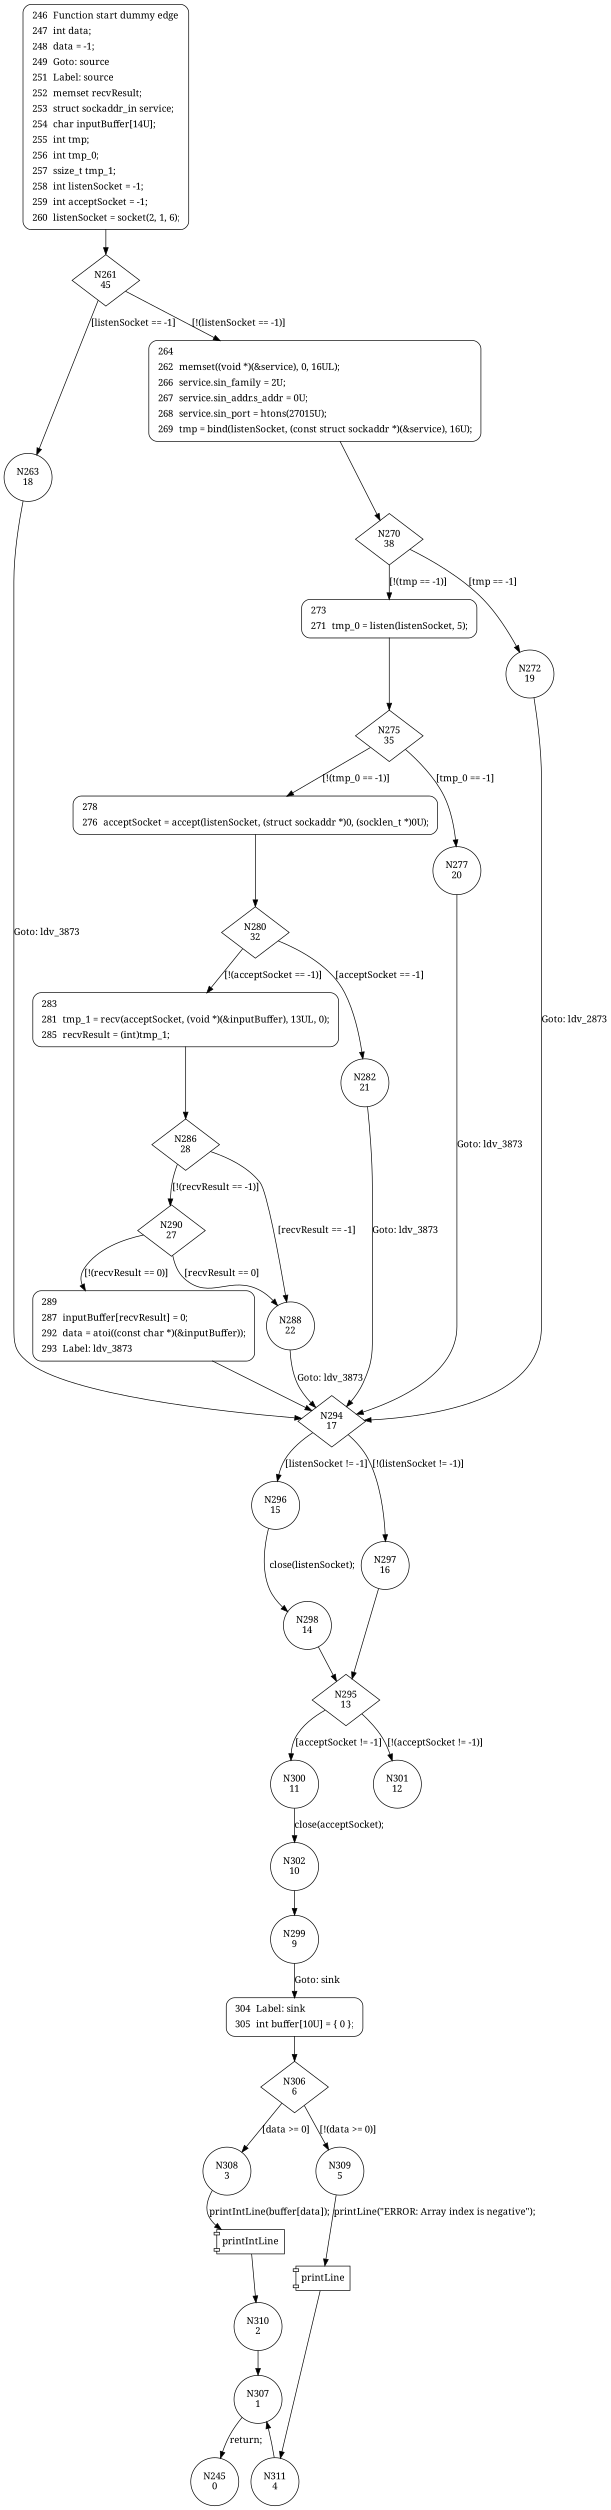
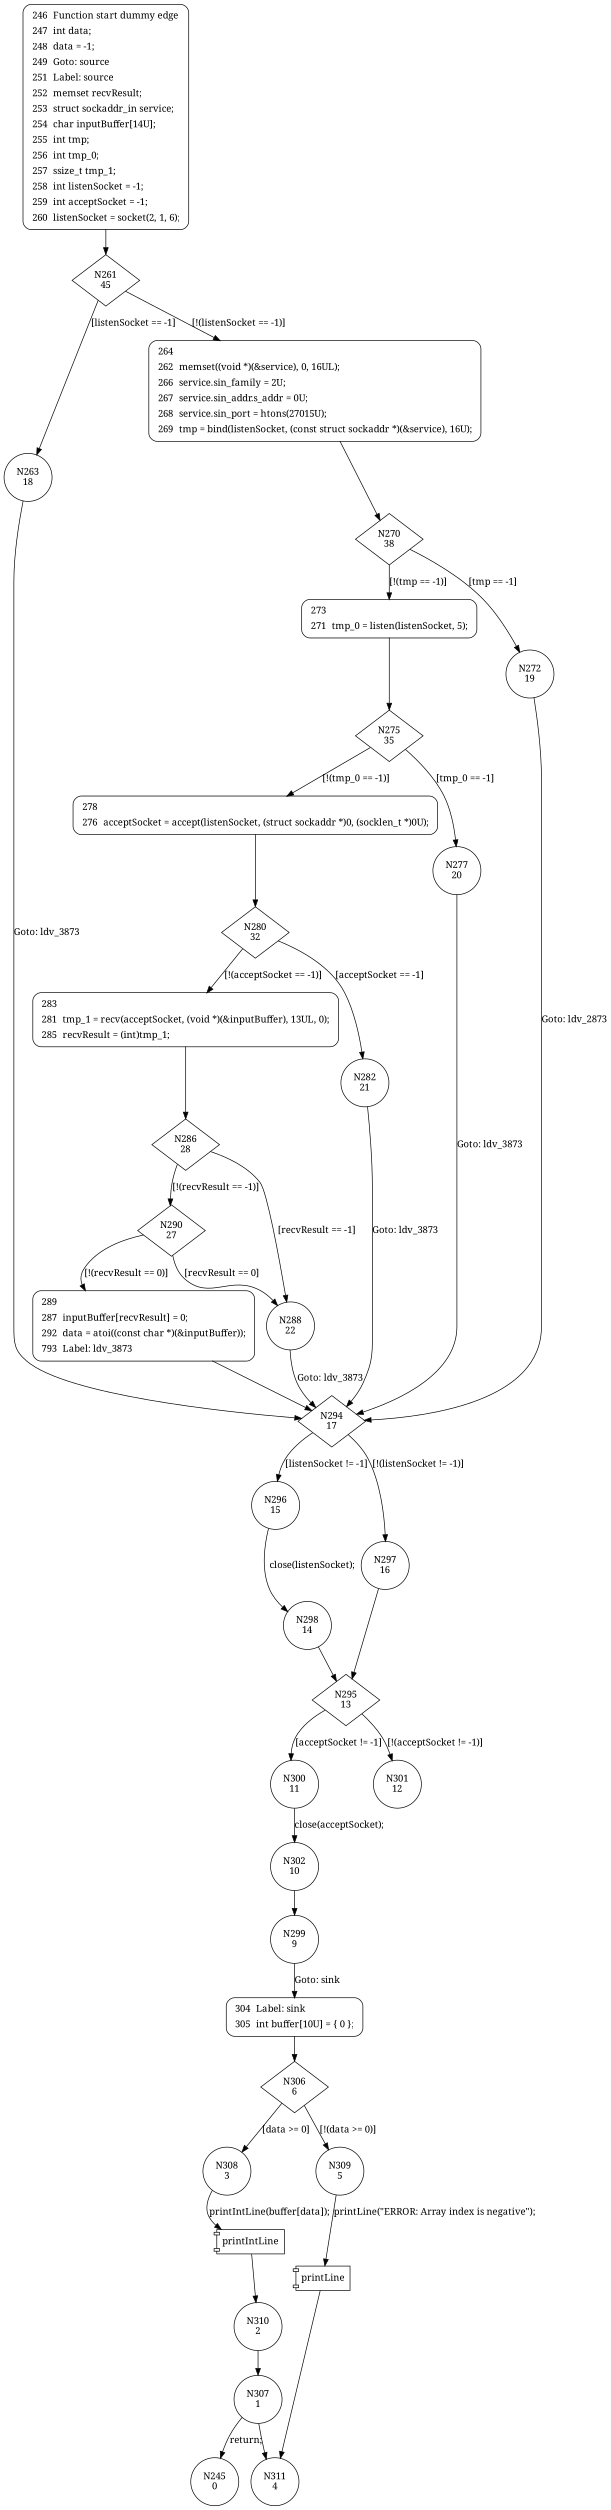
(49, 1349) -> (49, 1349)
(272, 2443) -> (261, 2438)
